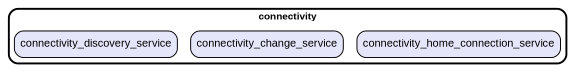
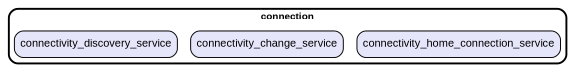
(288, 17) -> (288, 17)
